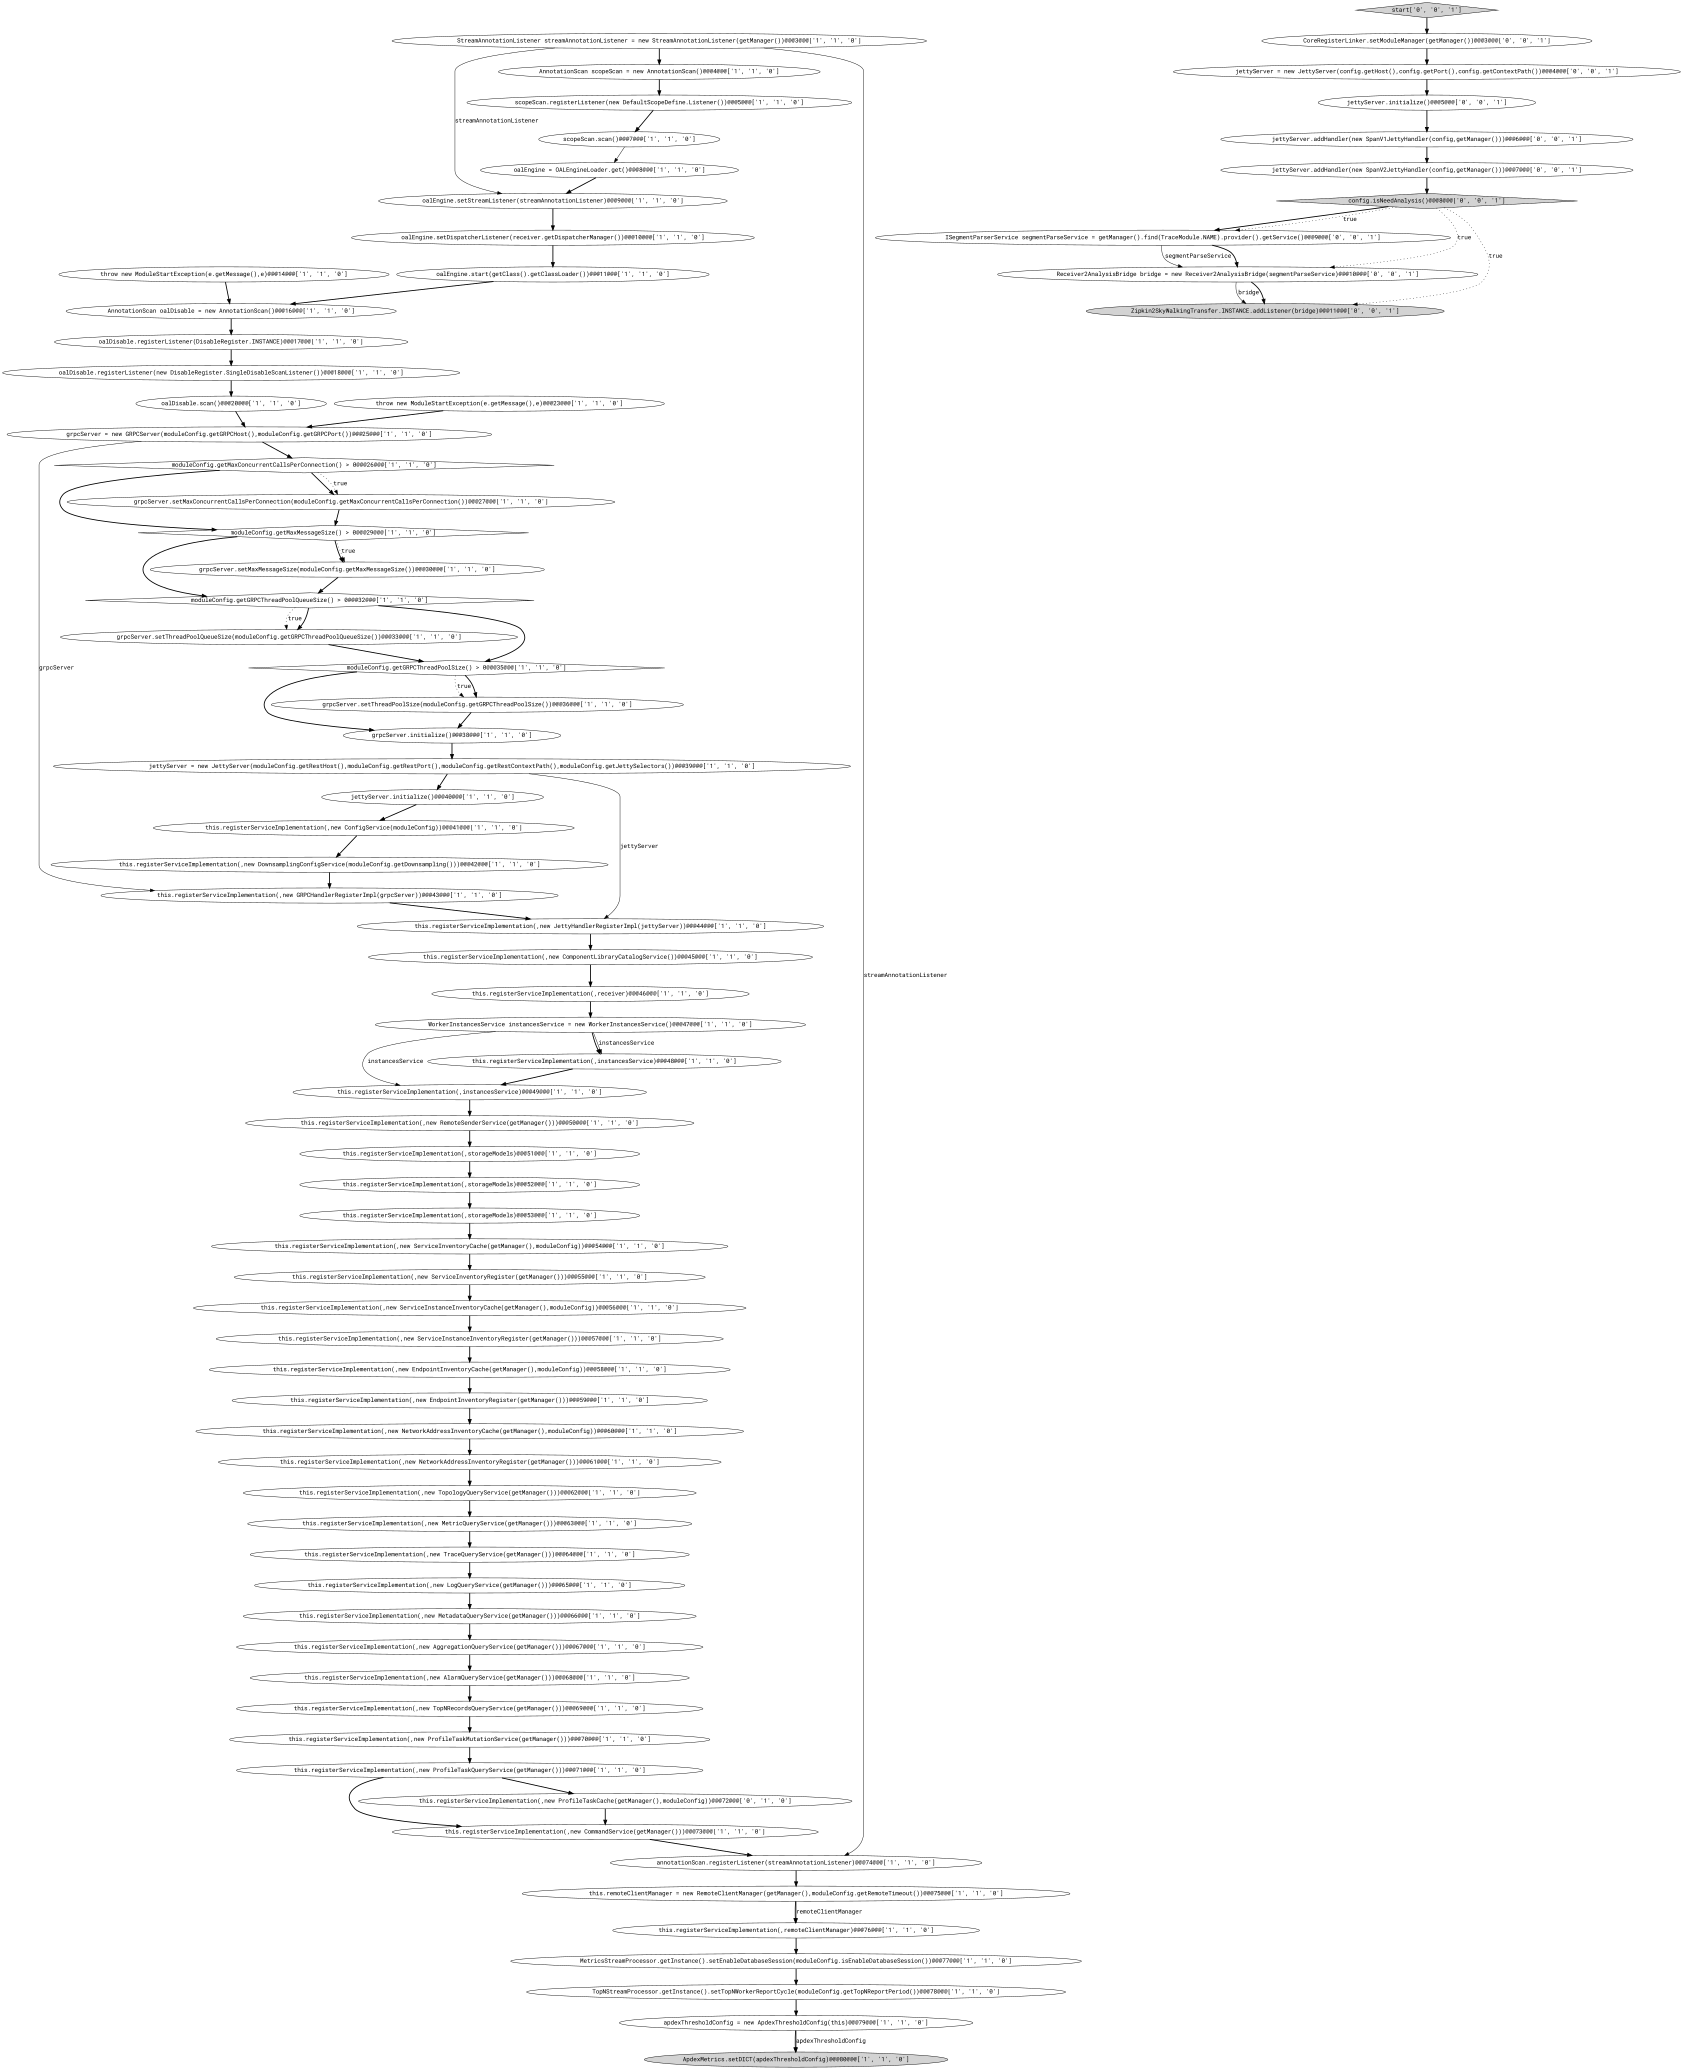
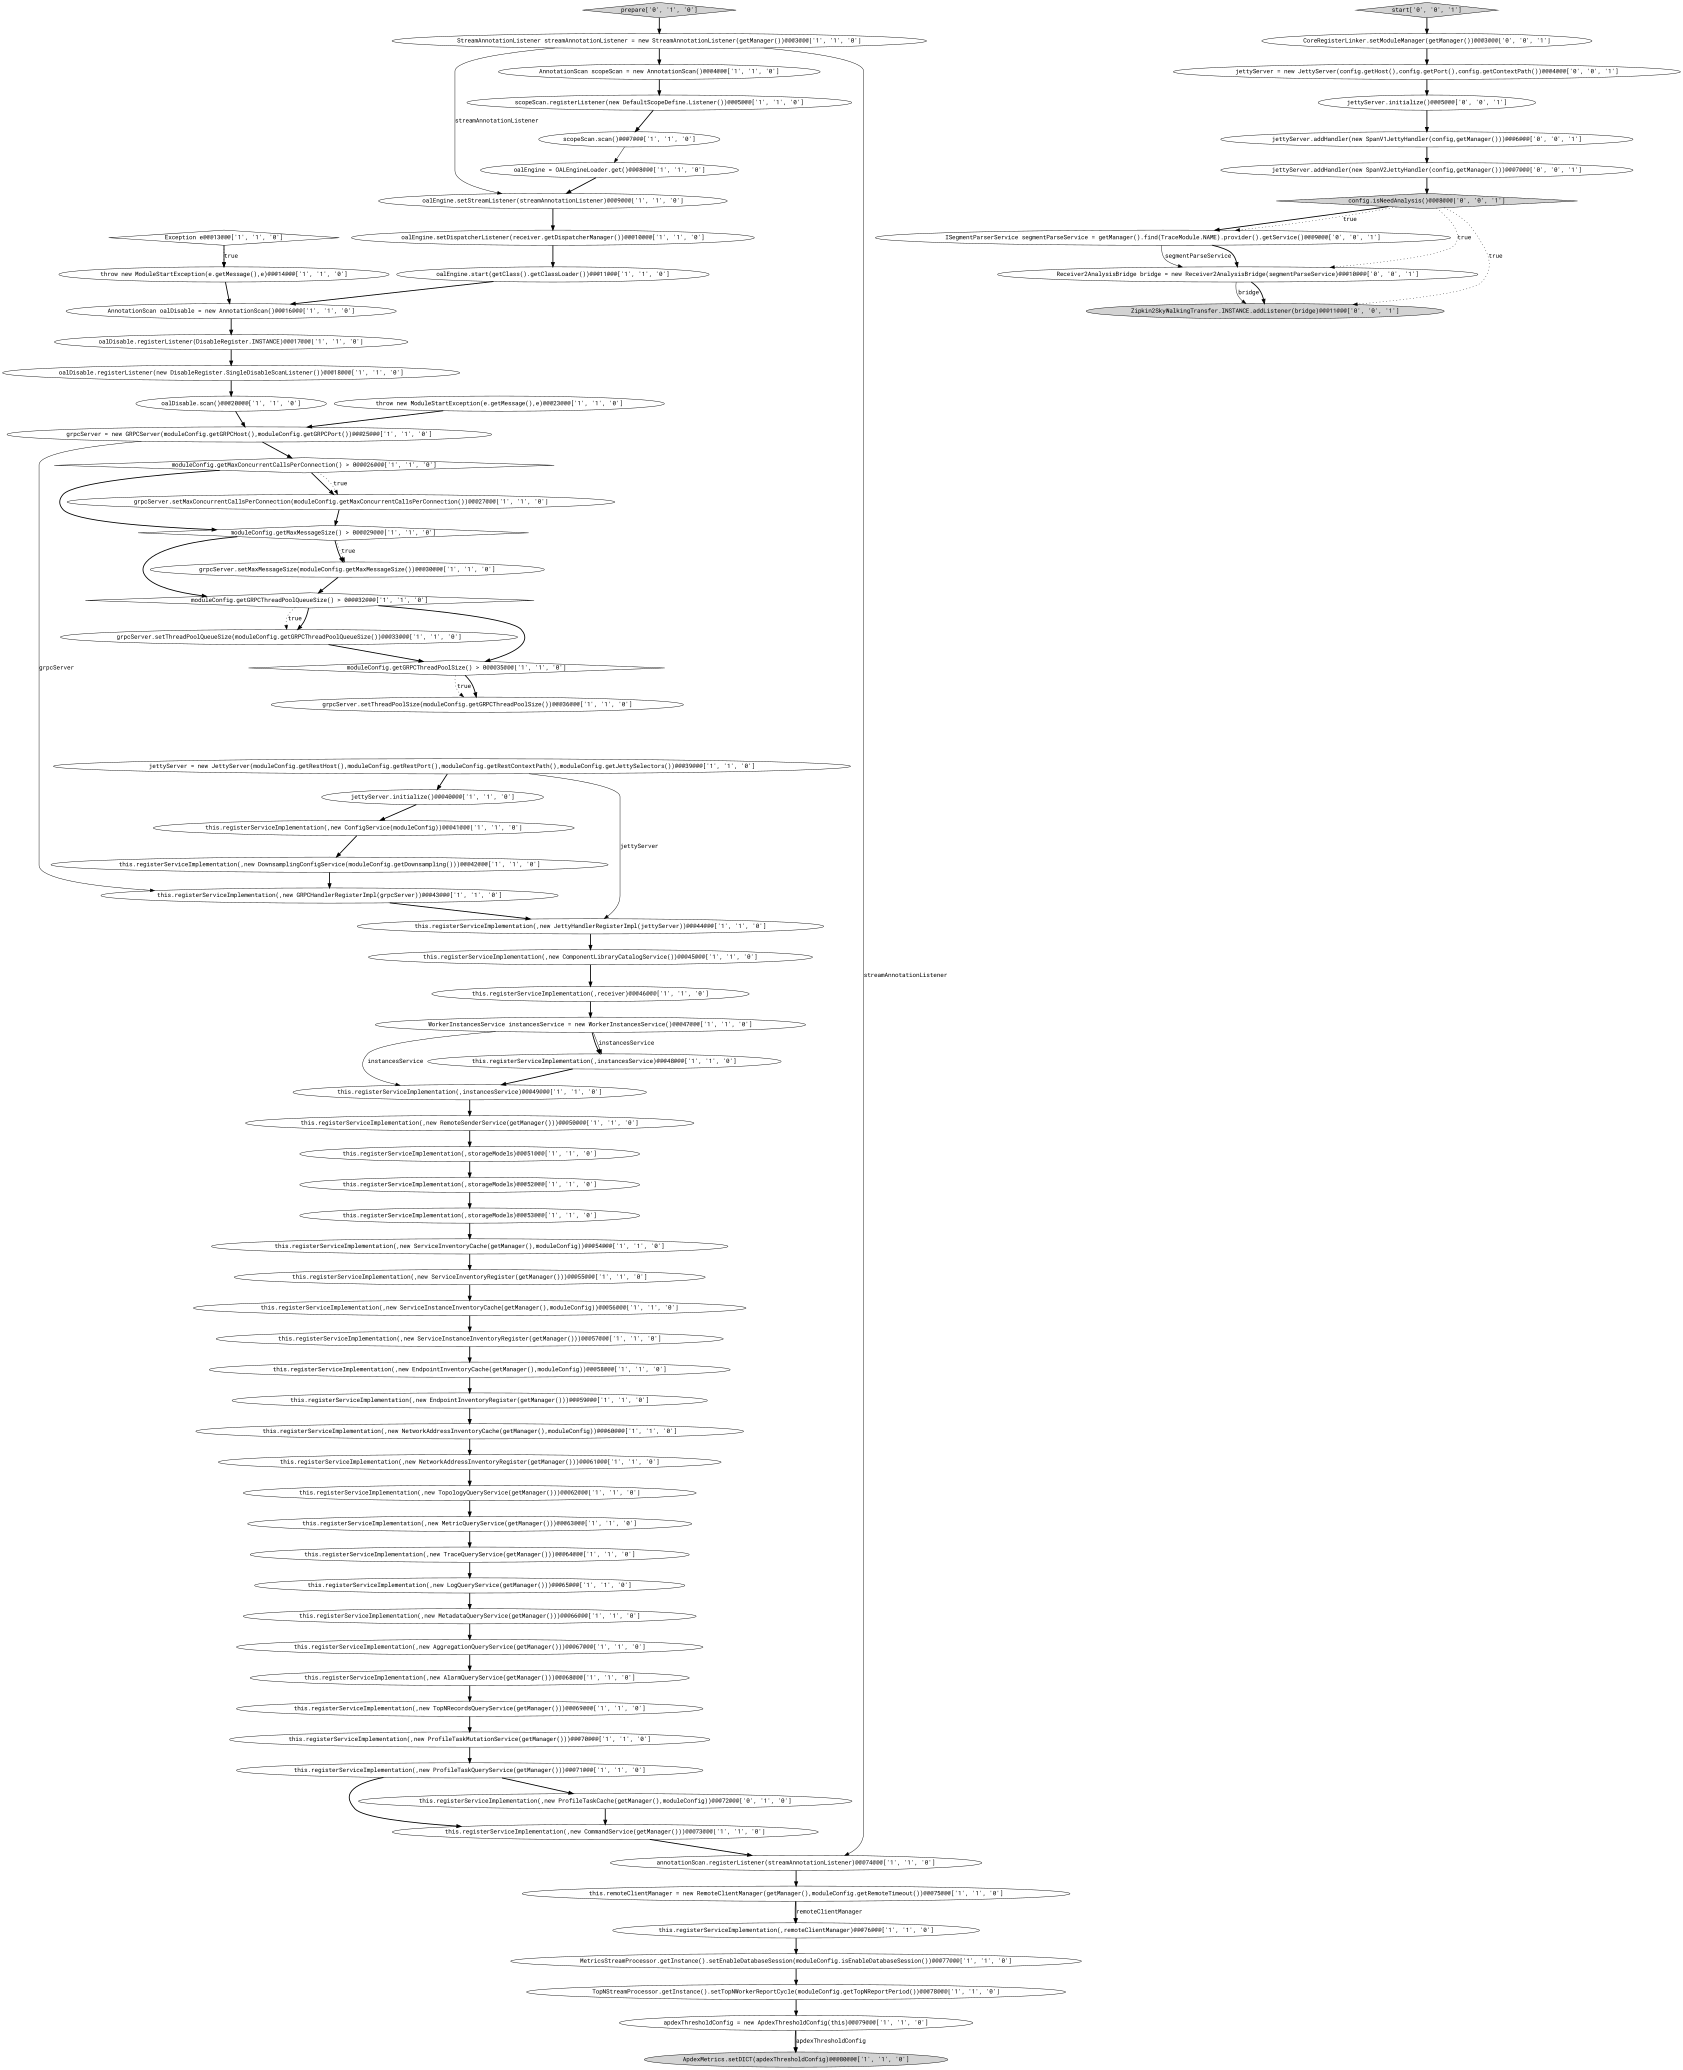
none -> (659, 10)
none -> (224, 238)
(452, 736) -> none
